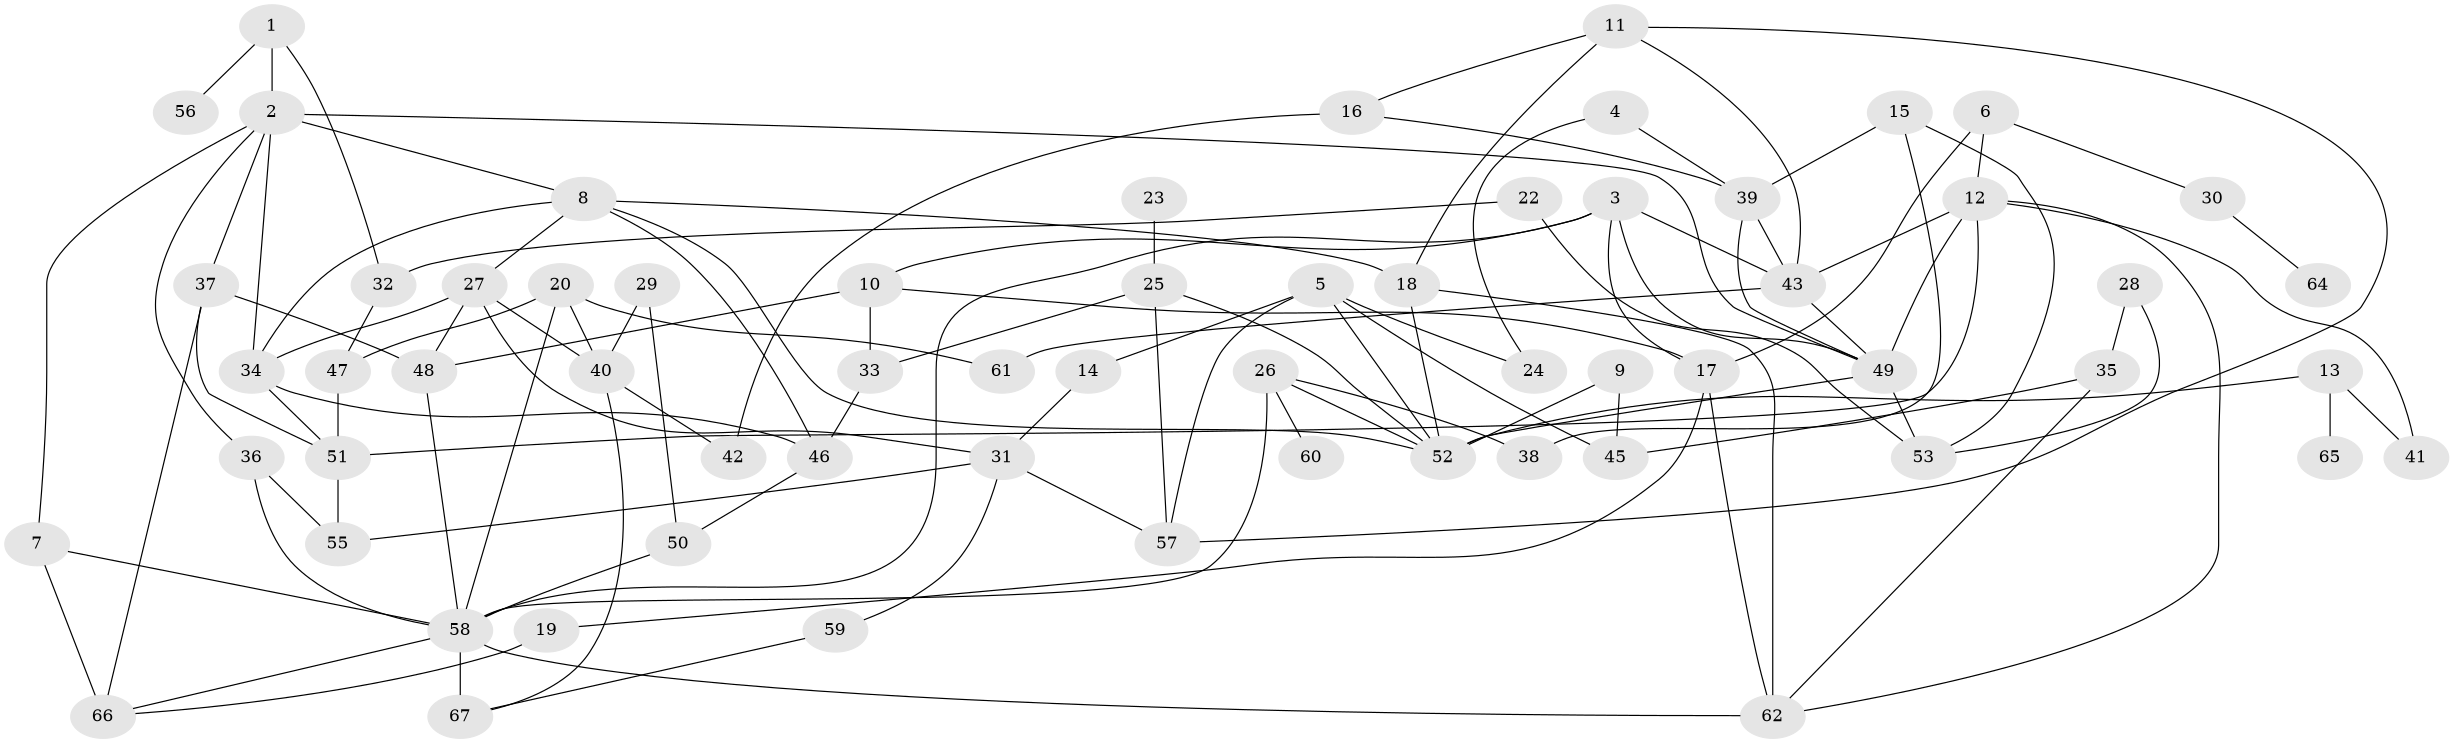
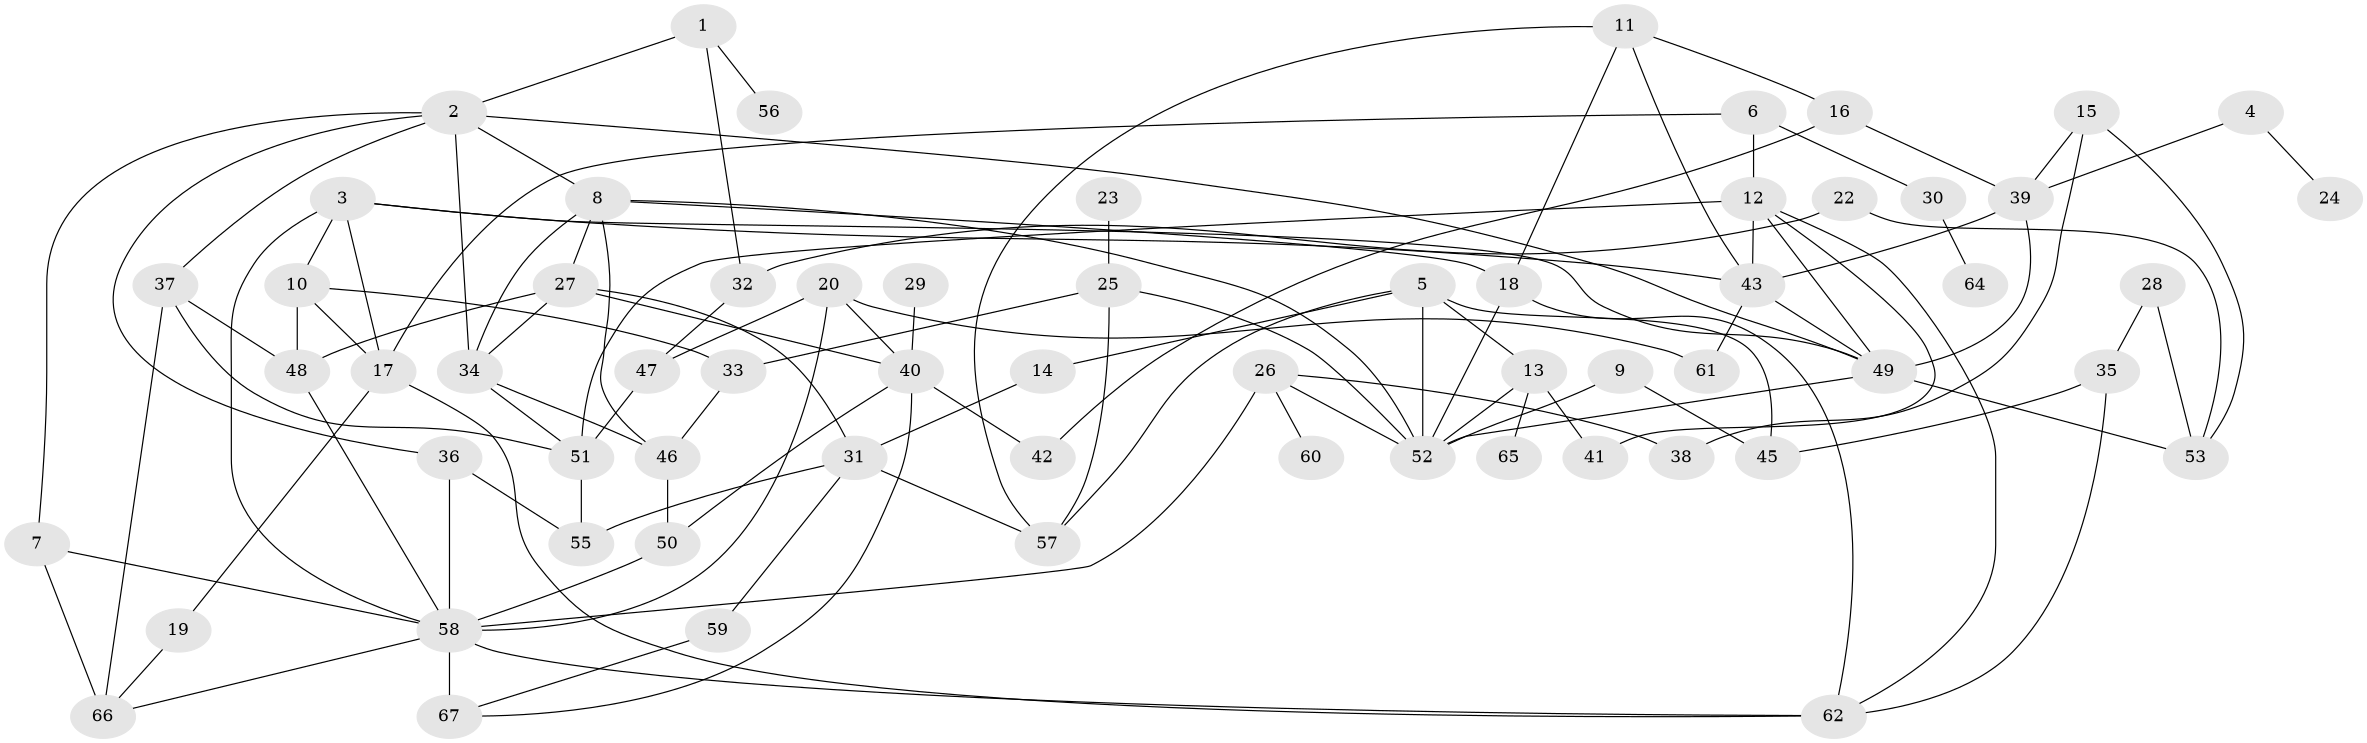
(1426, 331) -> (1492, 339)
(661, 399) -> (776, 461)
